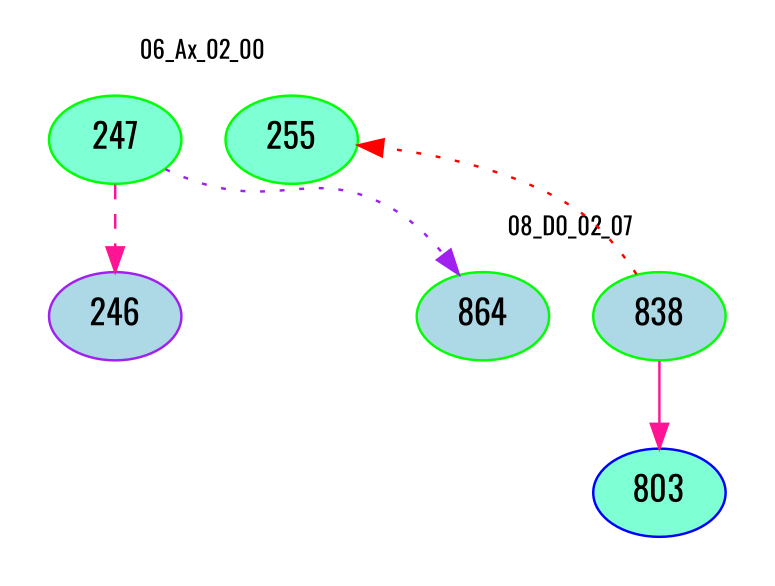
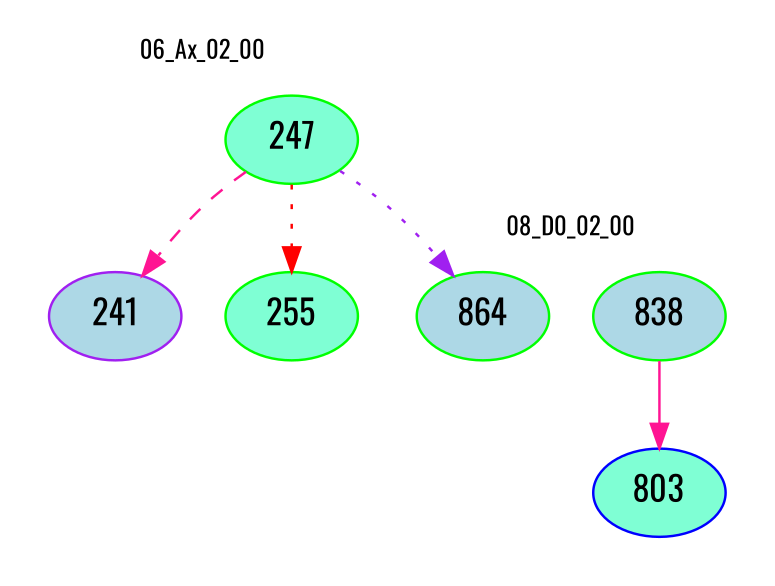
(525, 183) -> (292, 216)
(571, 229) -> (571, 229)
(115, 316) -> (115, 316)
